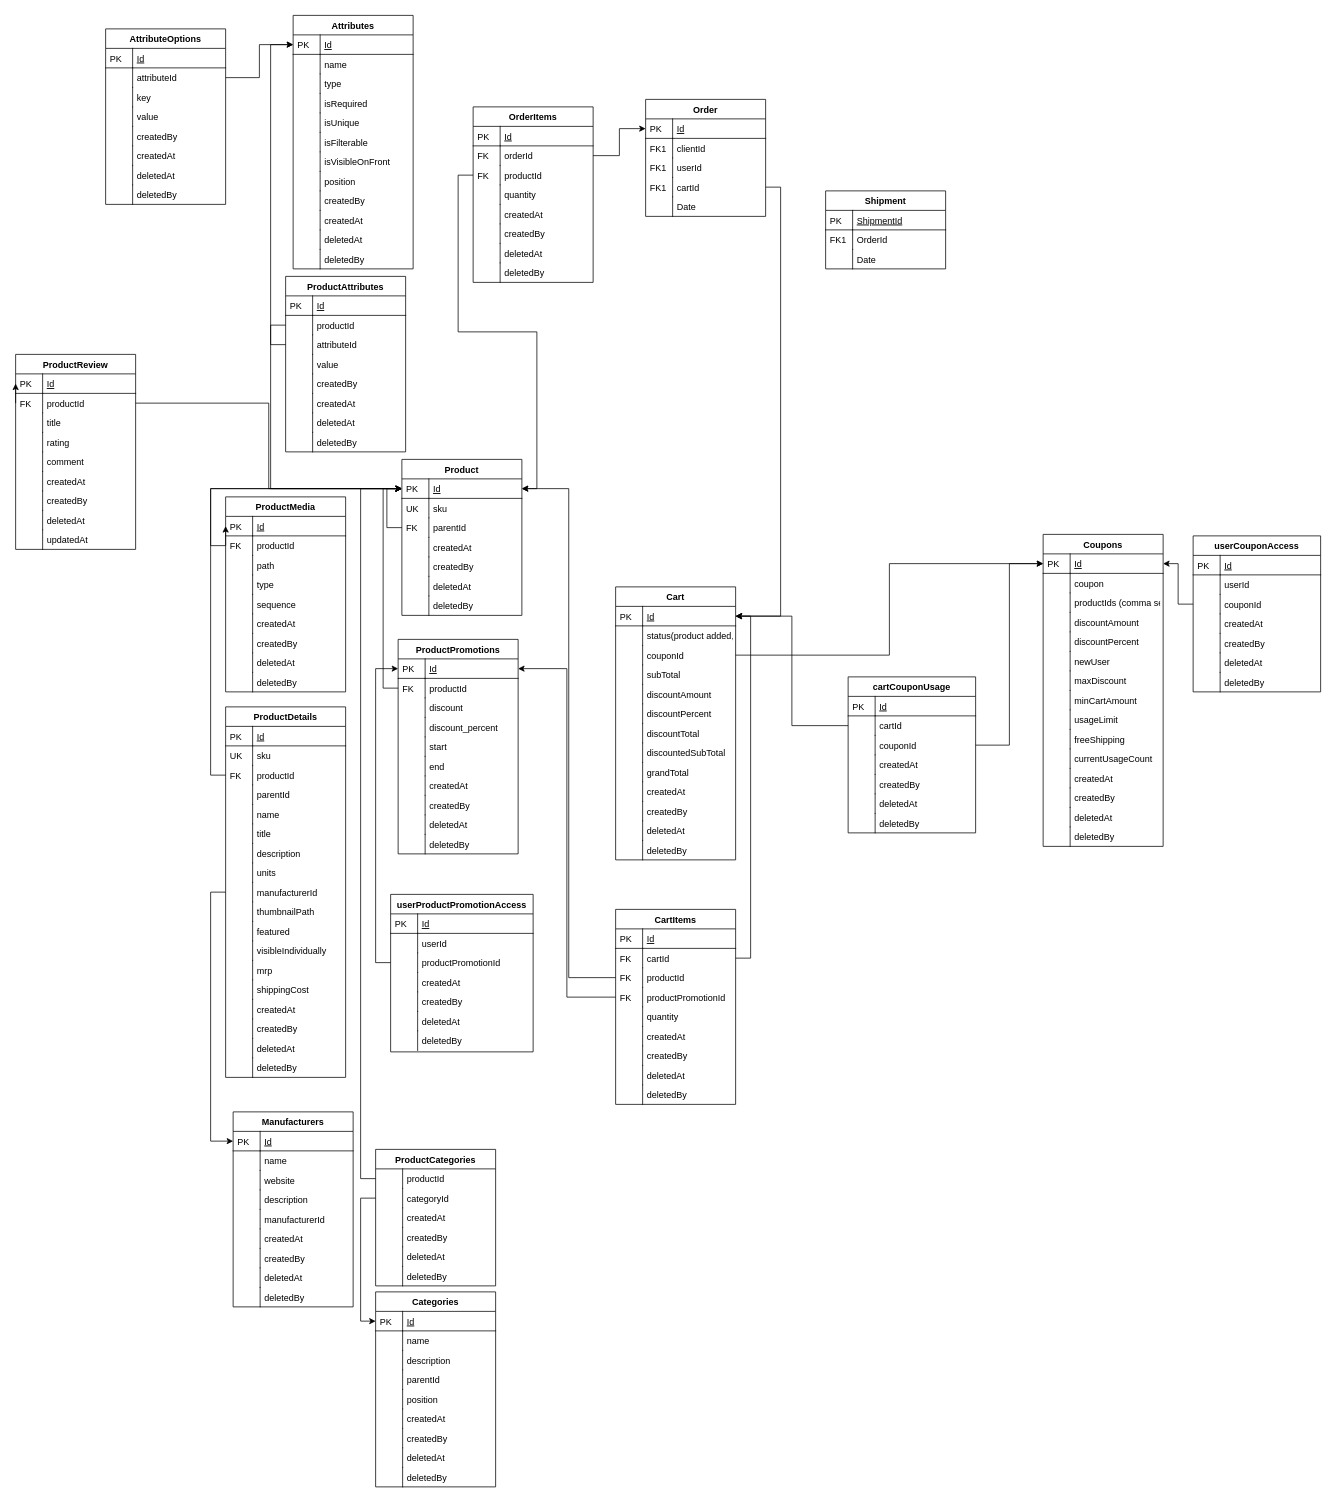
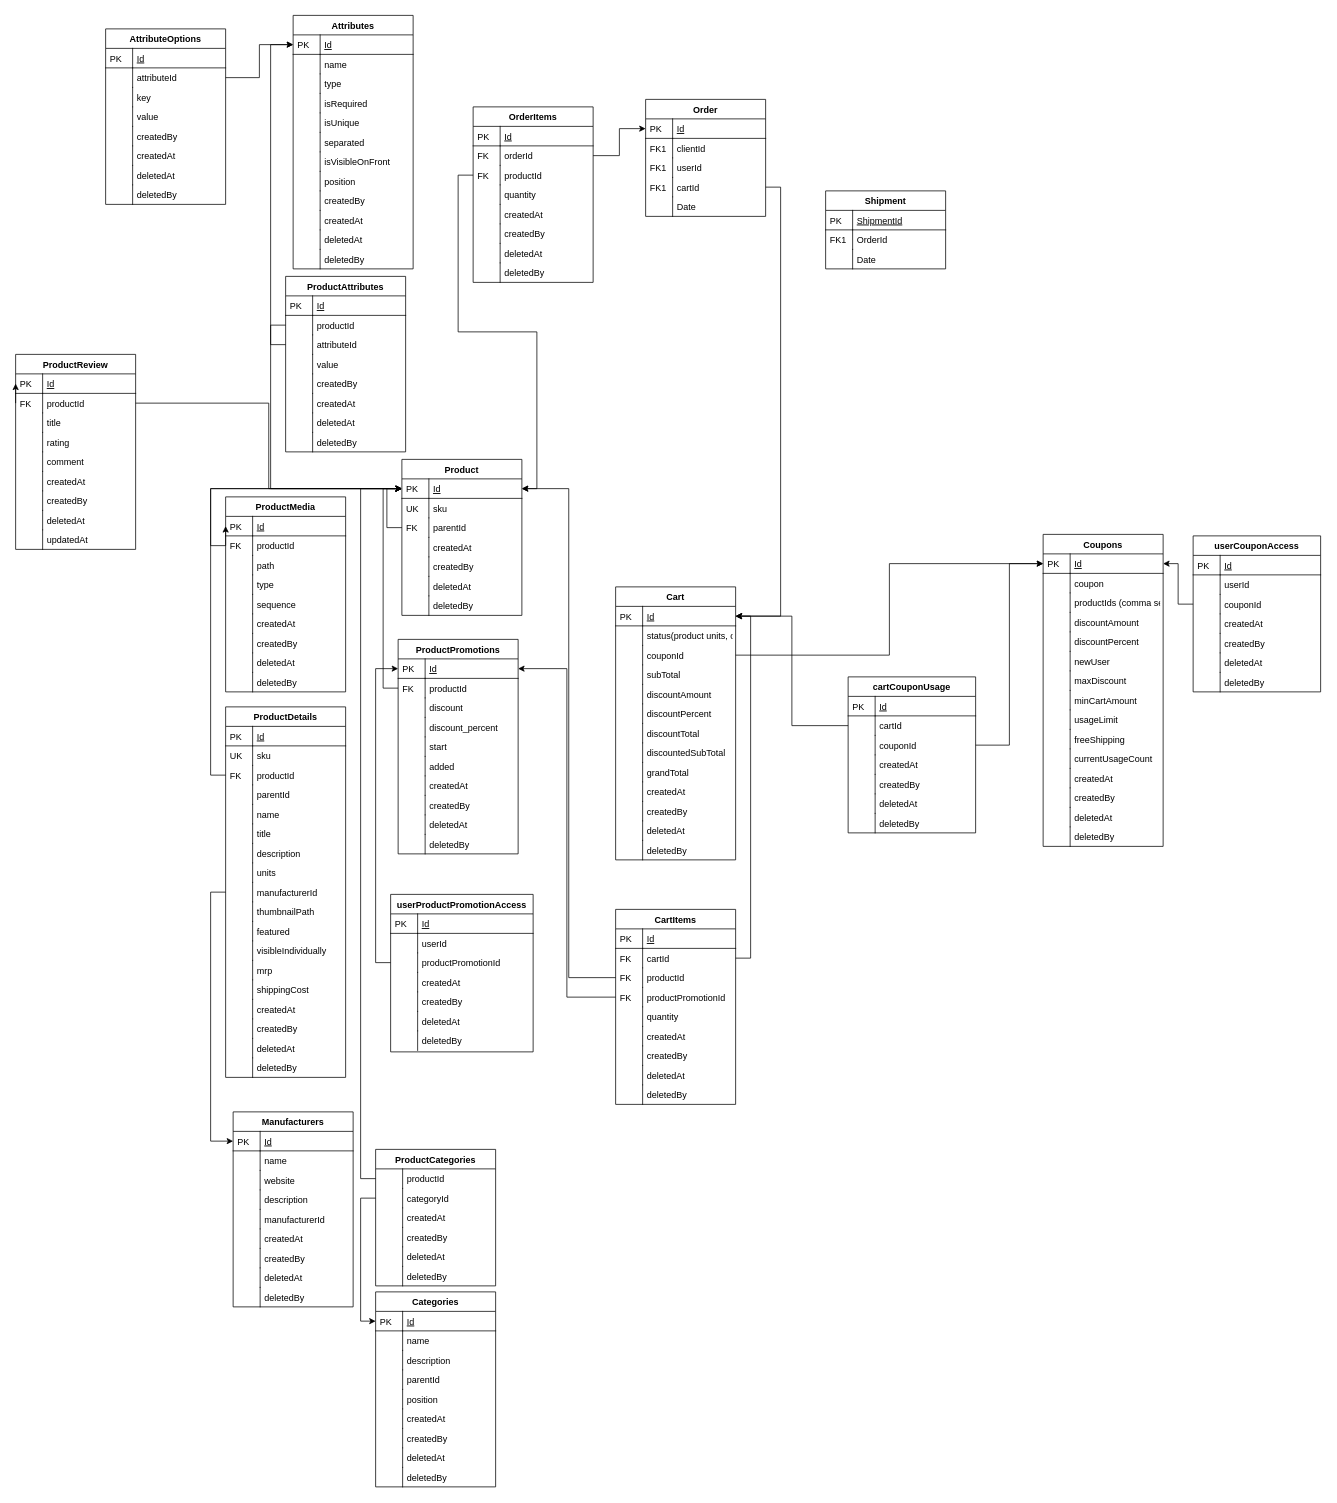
(350, 143) -> (347, 143)
(733, 636) -> (731, 636)
(437, 767) -> (442, 767)
